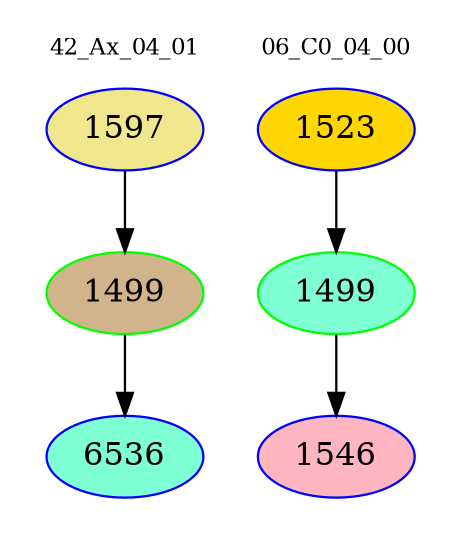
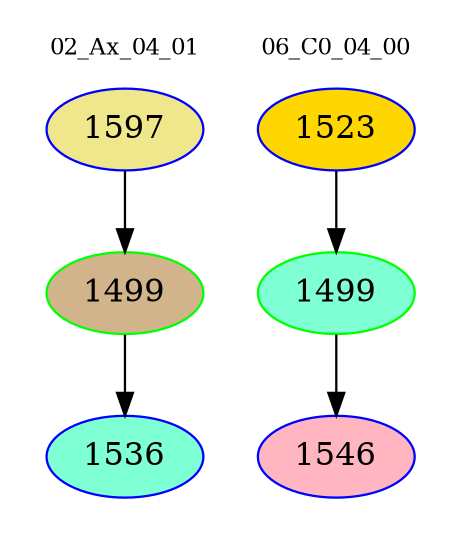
(125, 49) -> (125, 49)
(125, 457) -> (125, 457)
